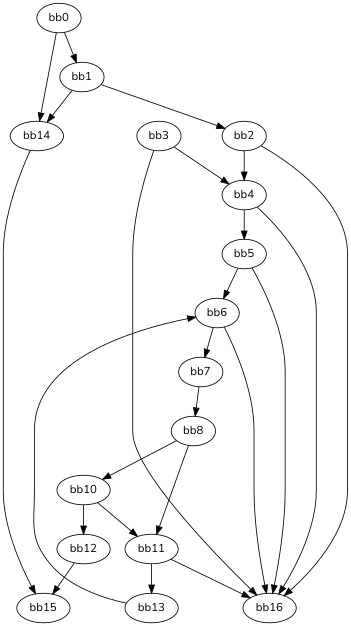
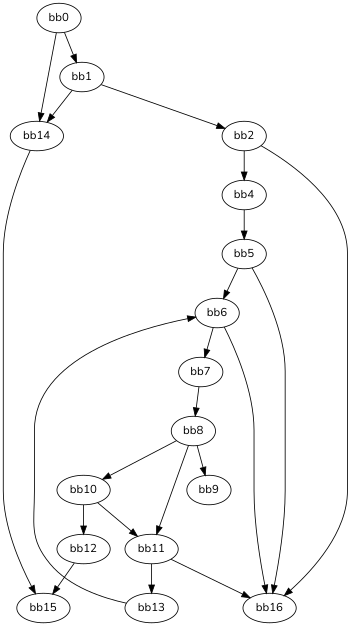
(159, 136) -> none
(316, 391) -> none
none -> (209, 490)
